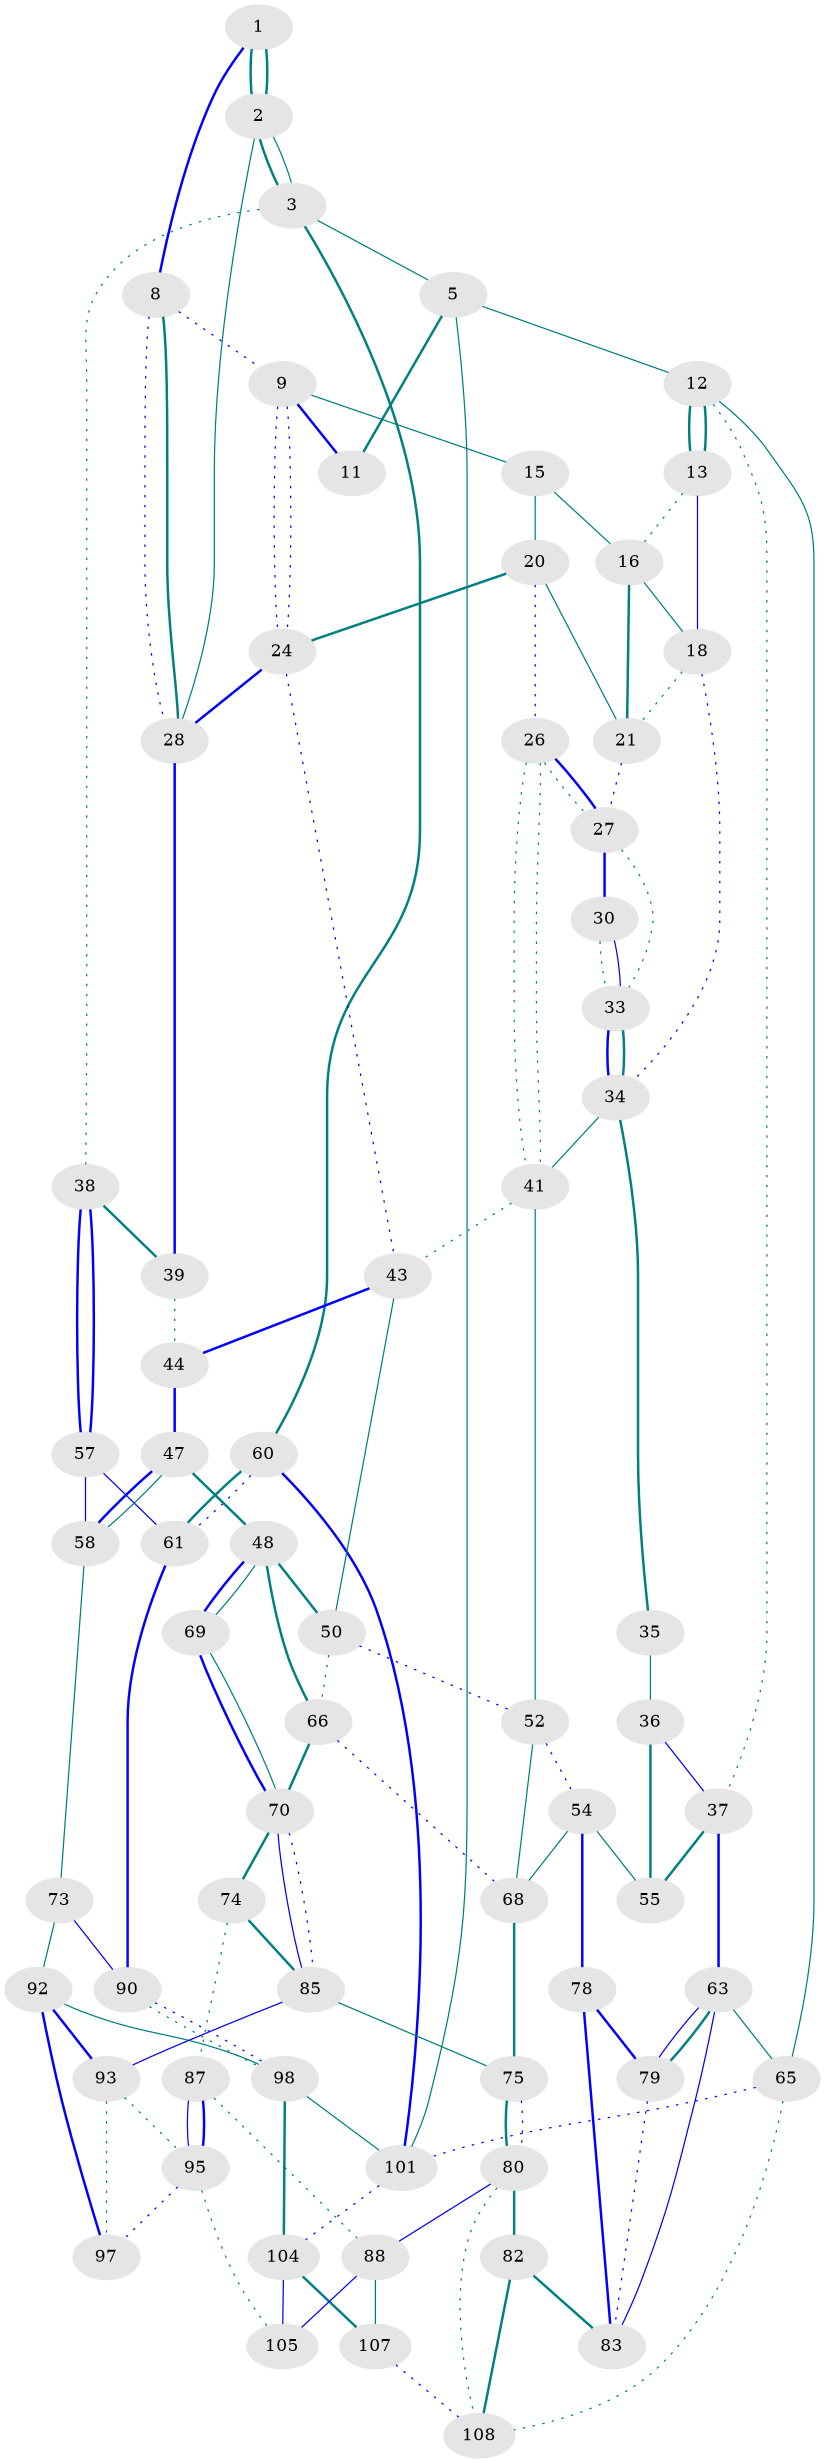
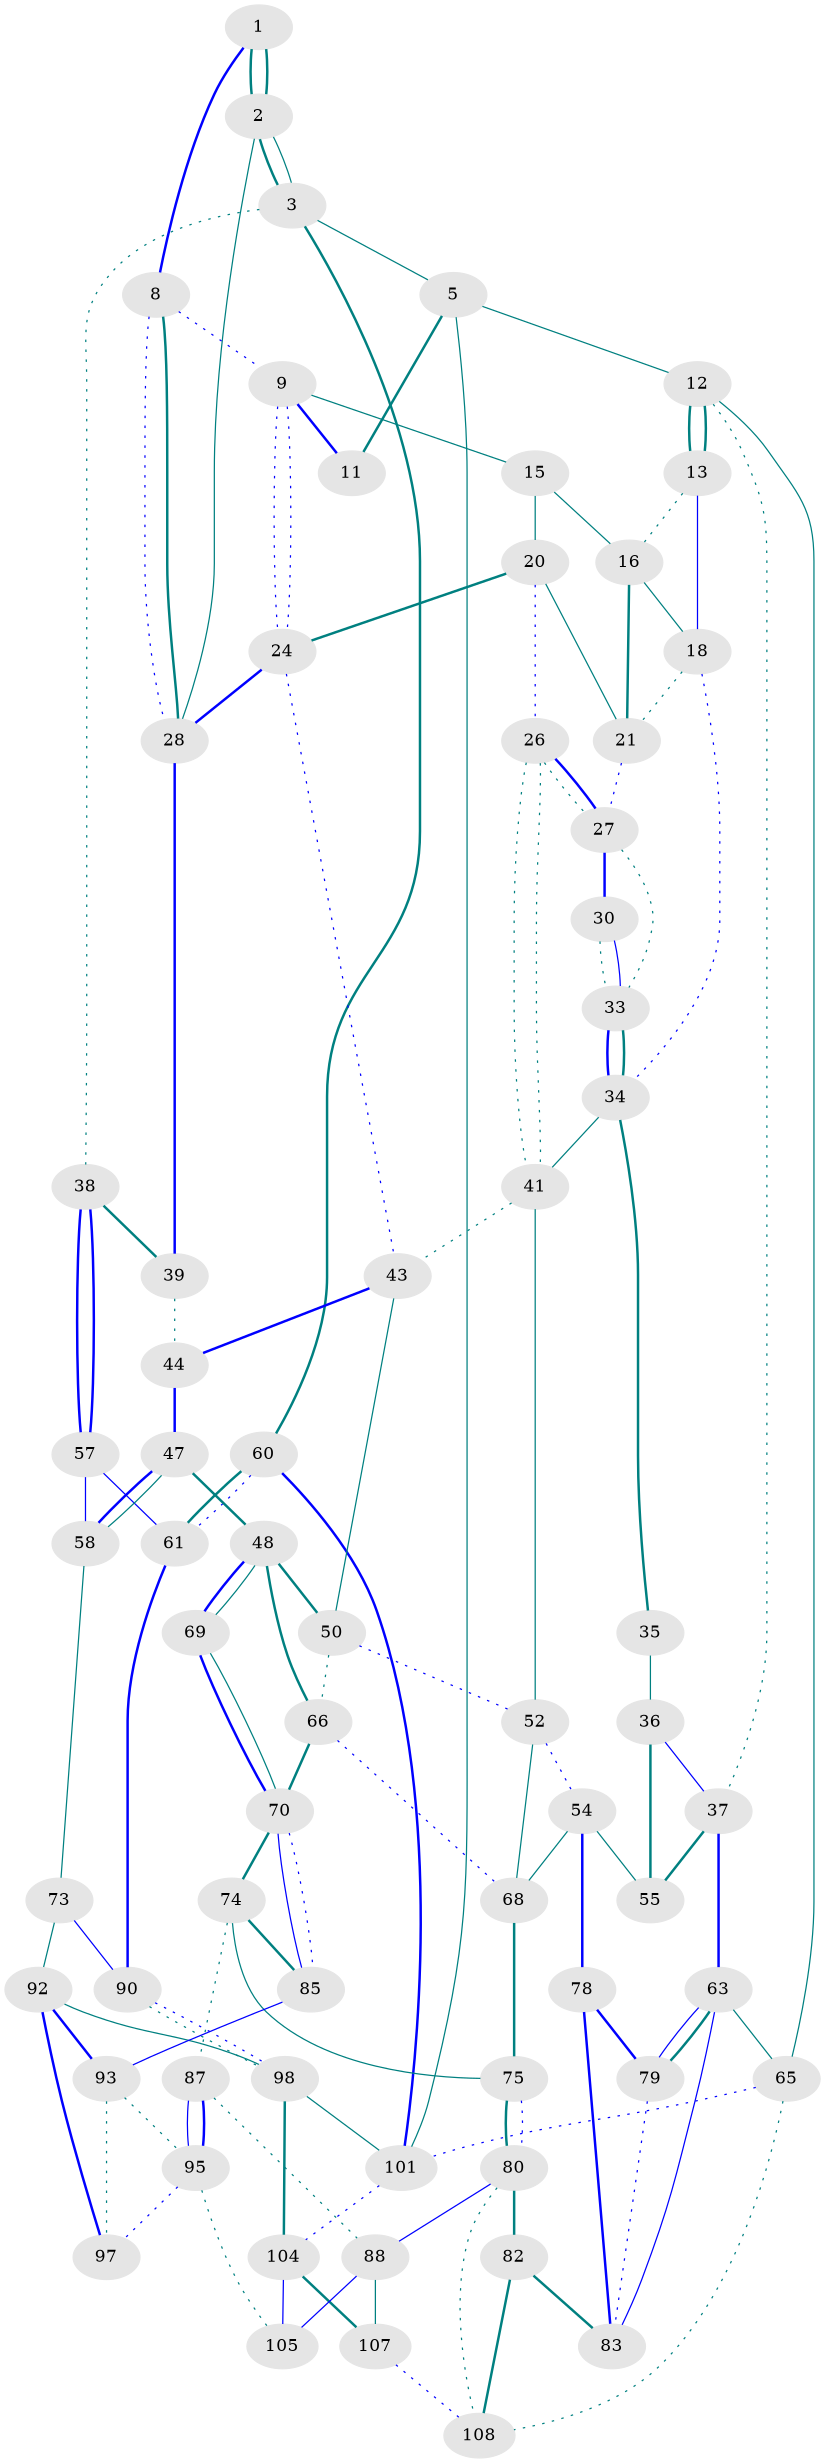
(409, 2033) -> (321, 2048)
